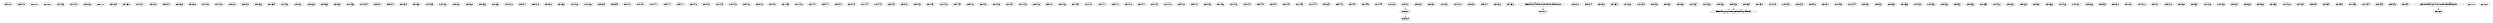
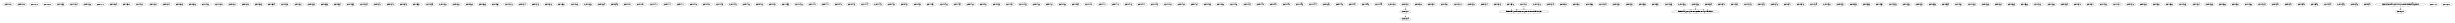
(1543, 8) -> (1524, 8)
